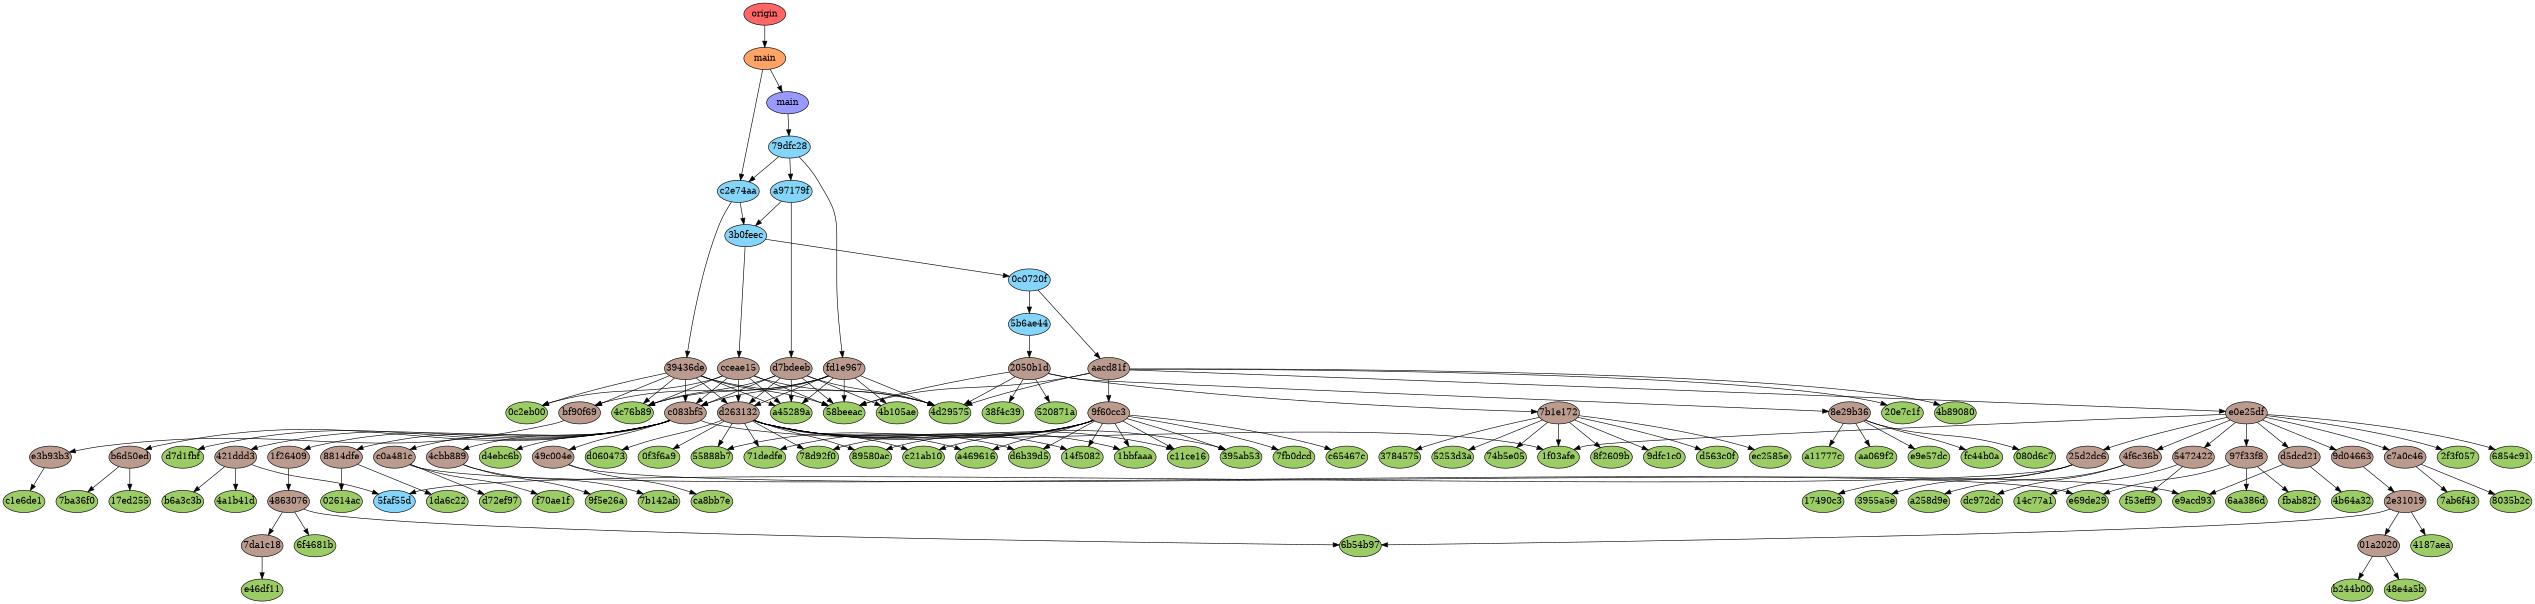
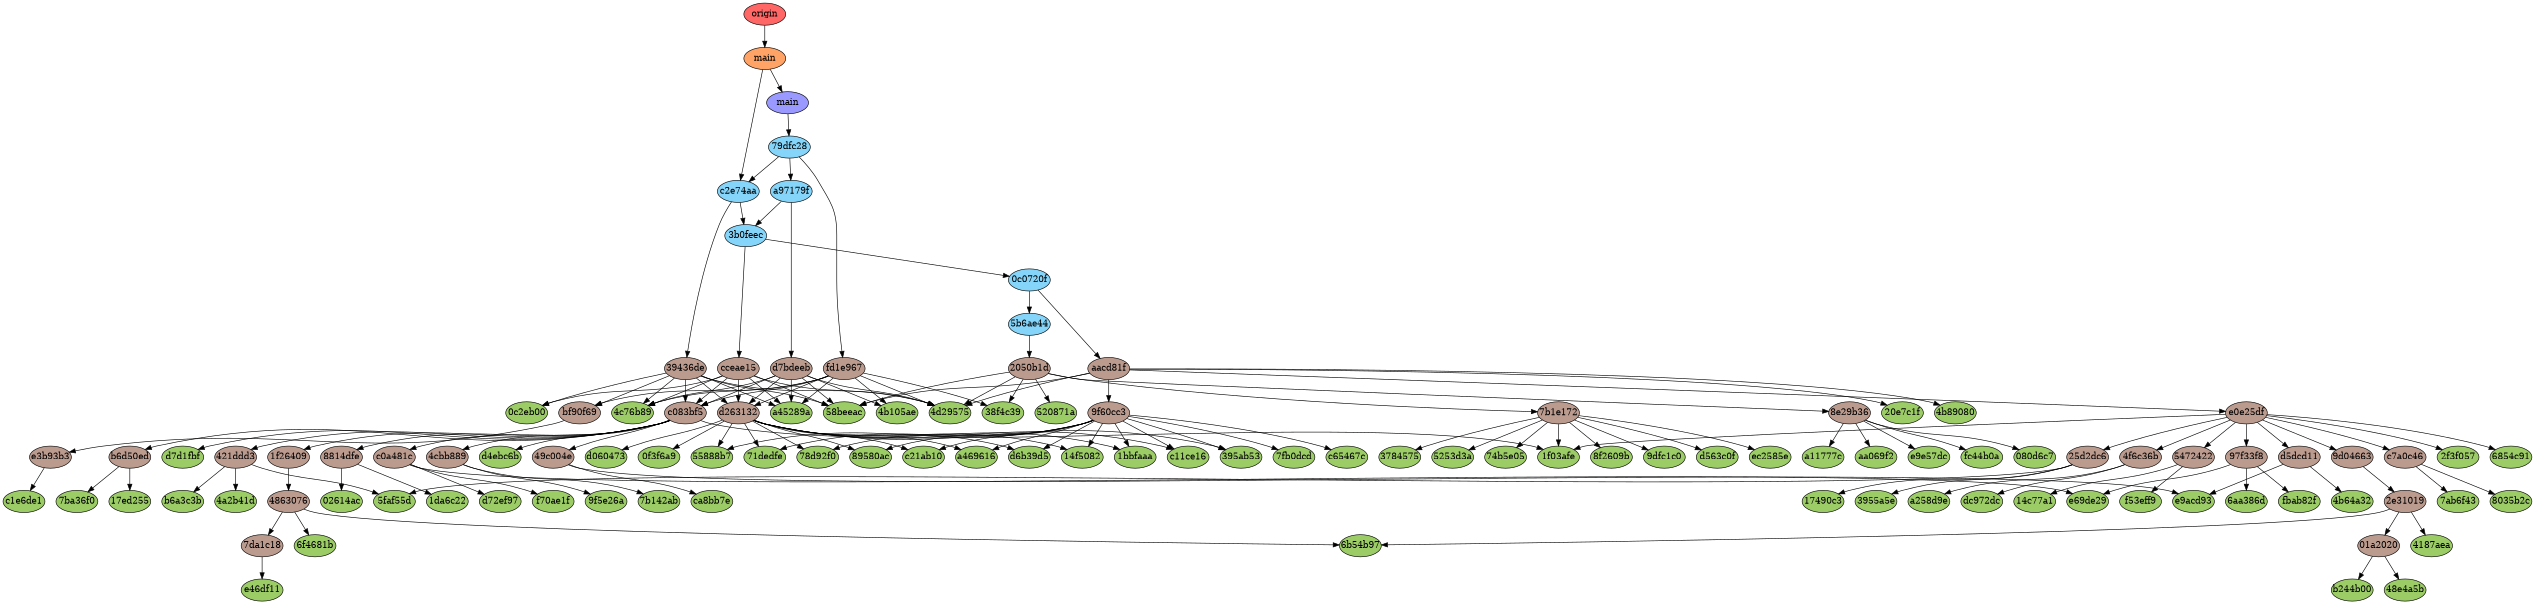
(844, 388) -> (917, 385)
(2299, 457) -> (2299, 457)
(236, 501) -> (236, 501)
(394, 501) -> (394, 501)
